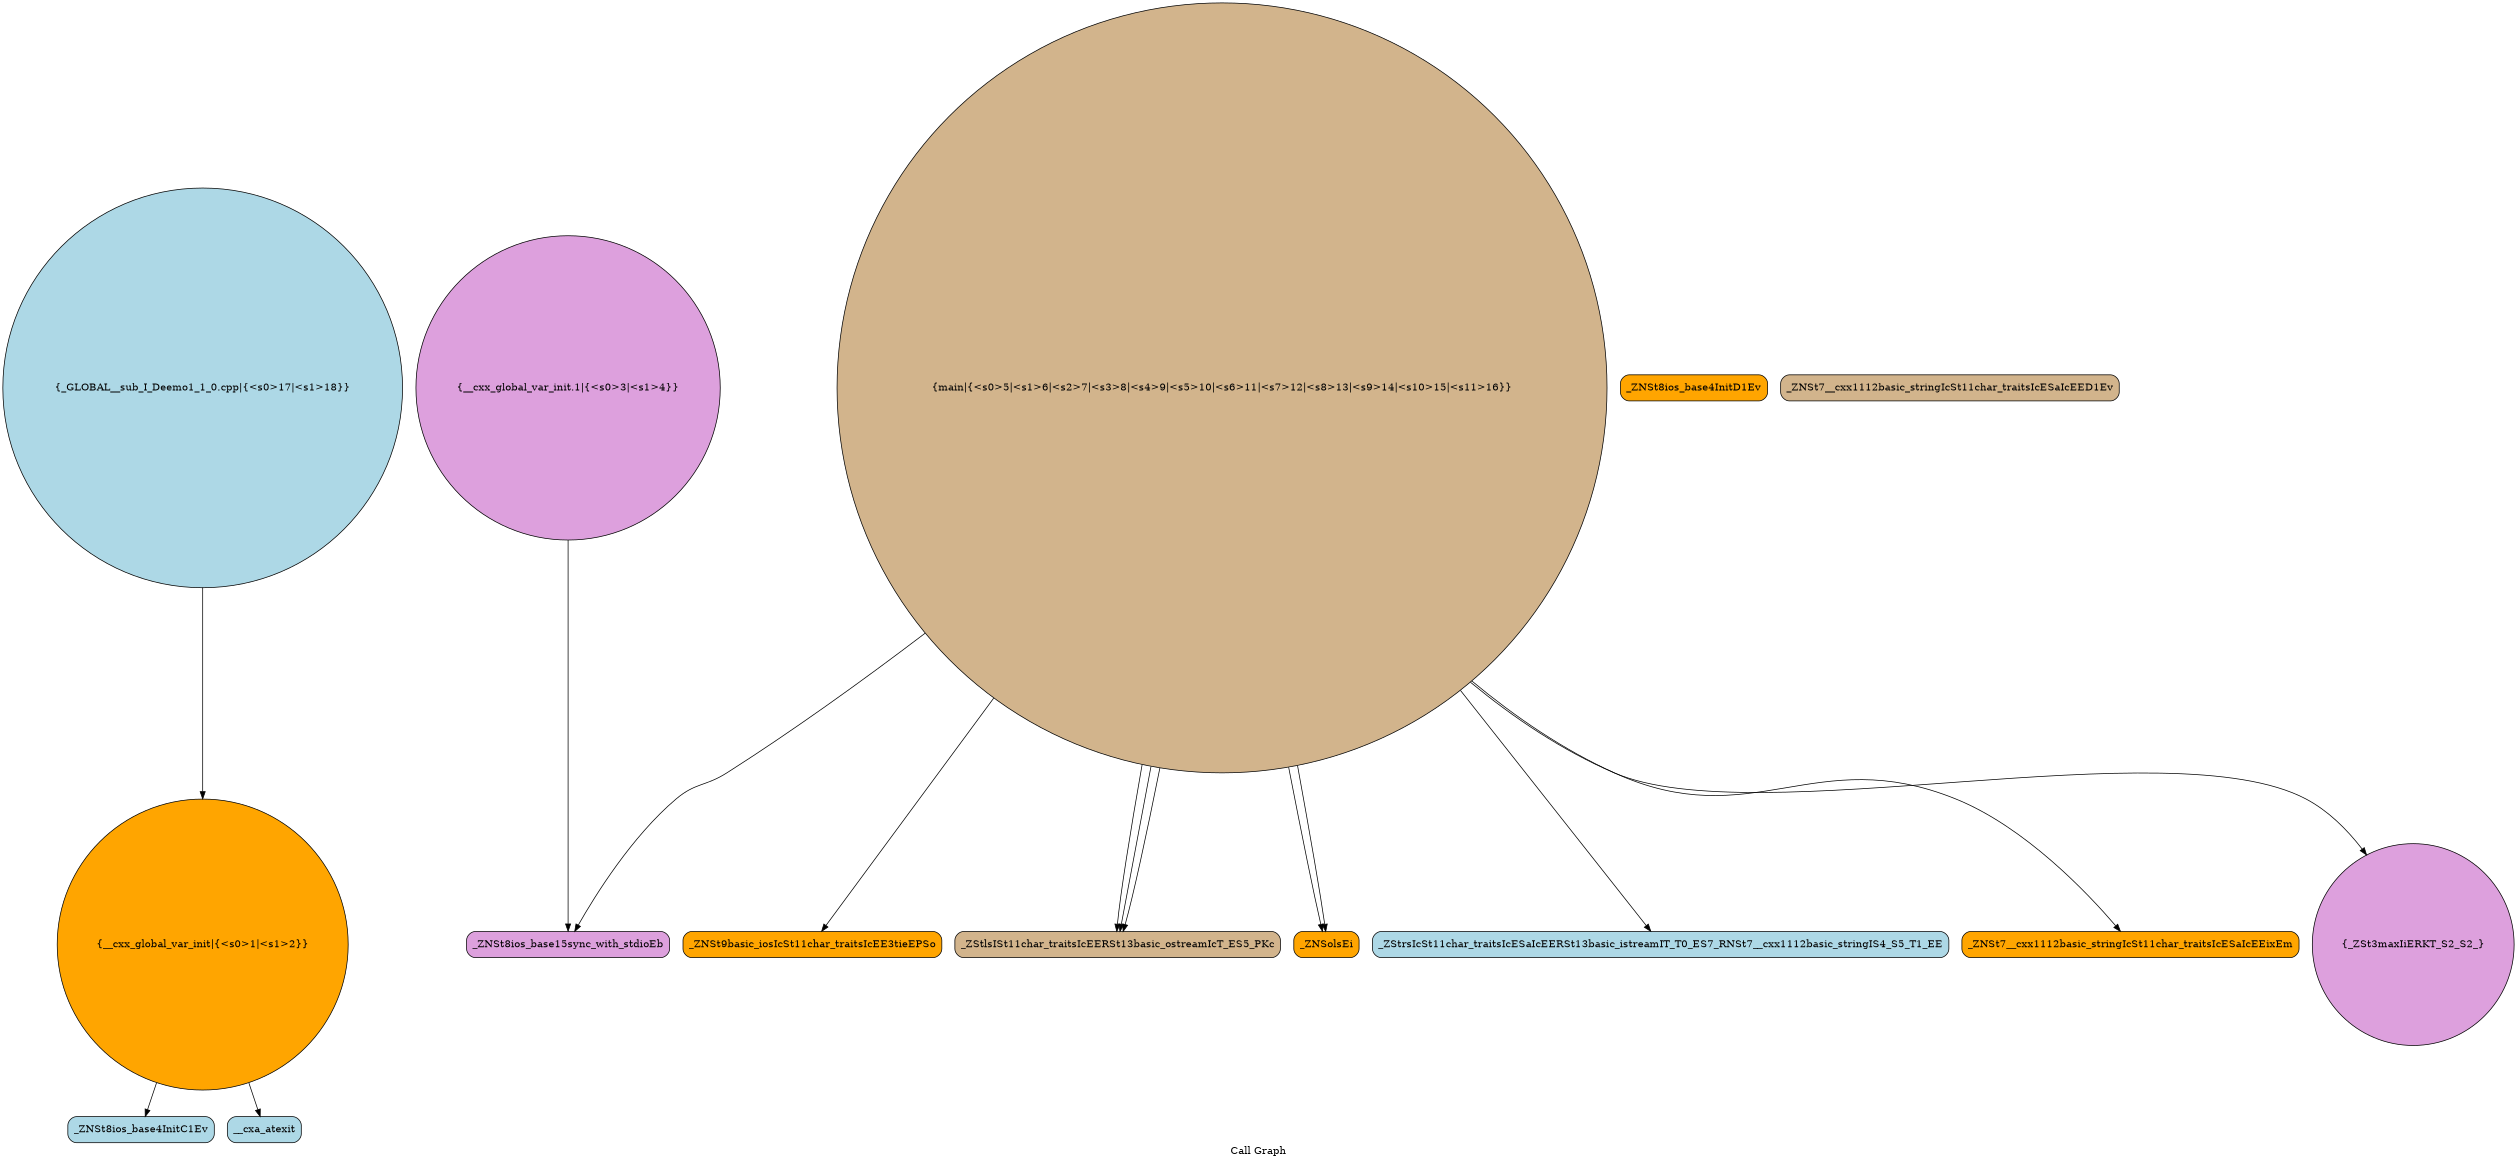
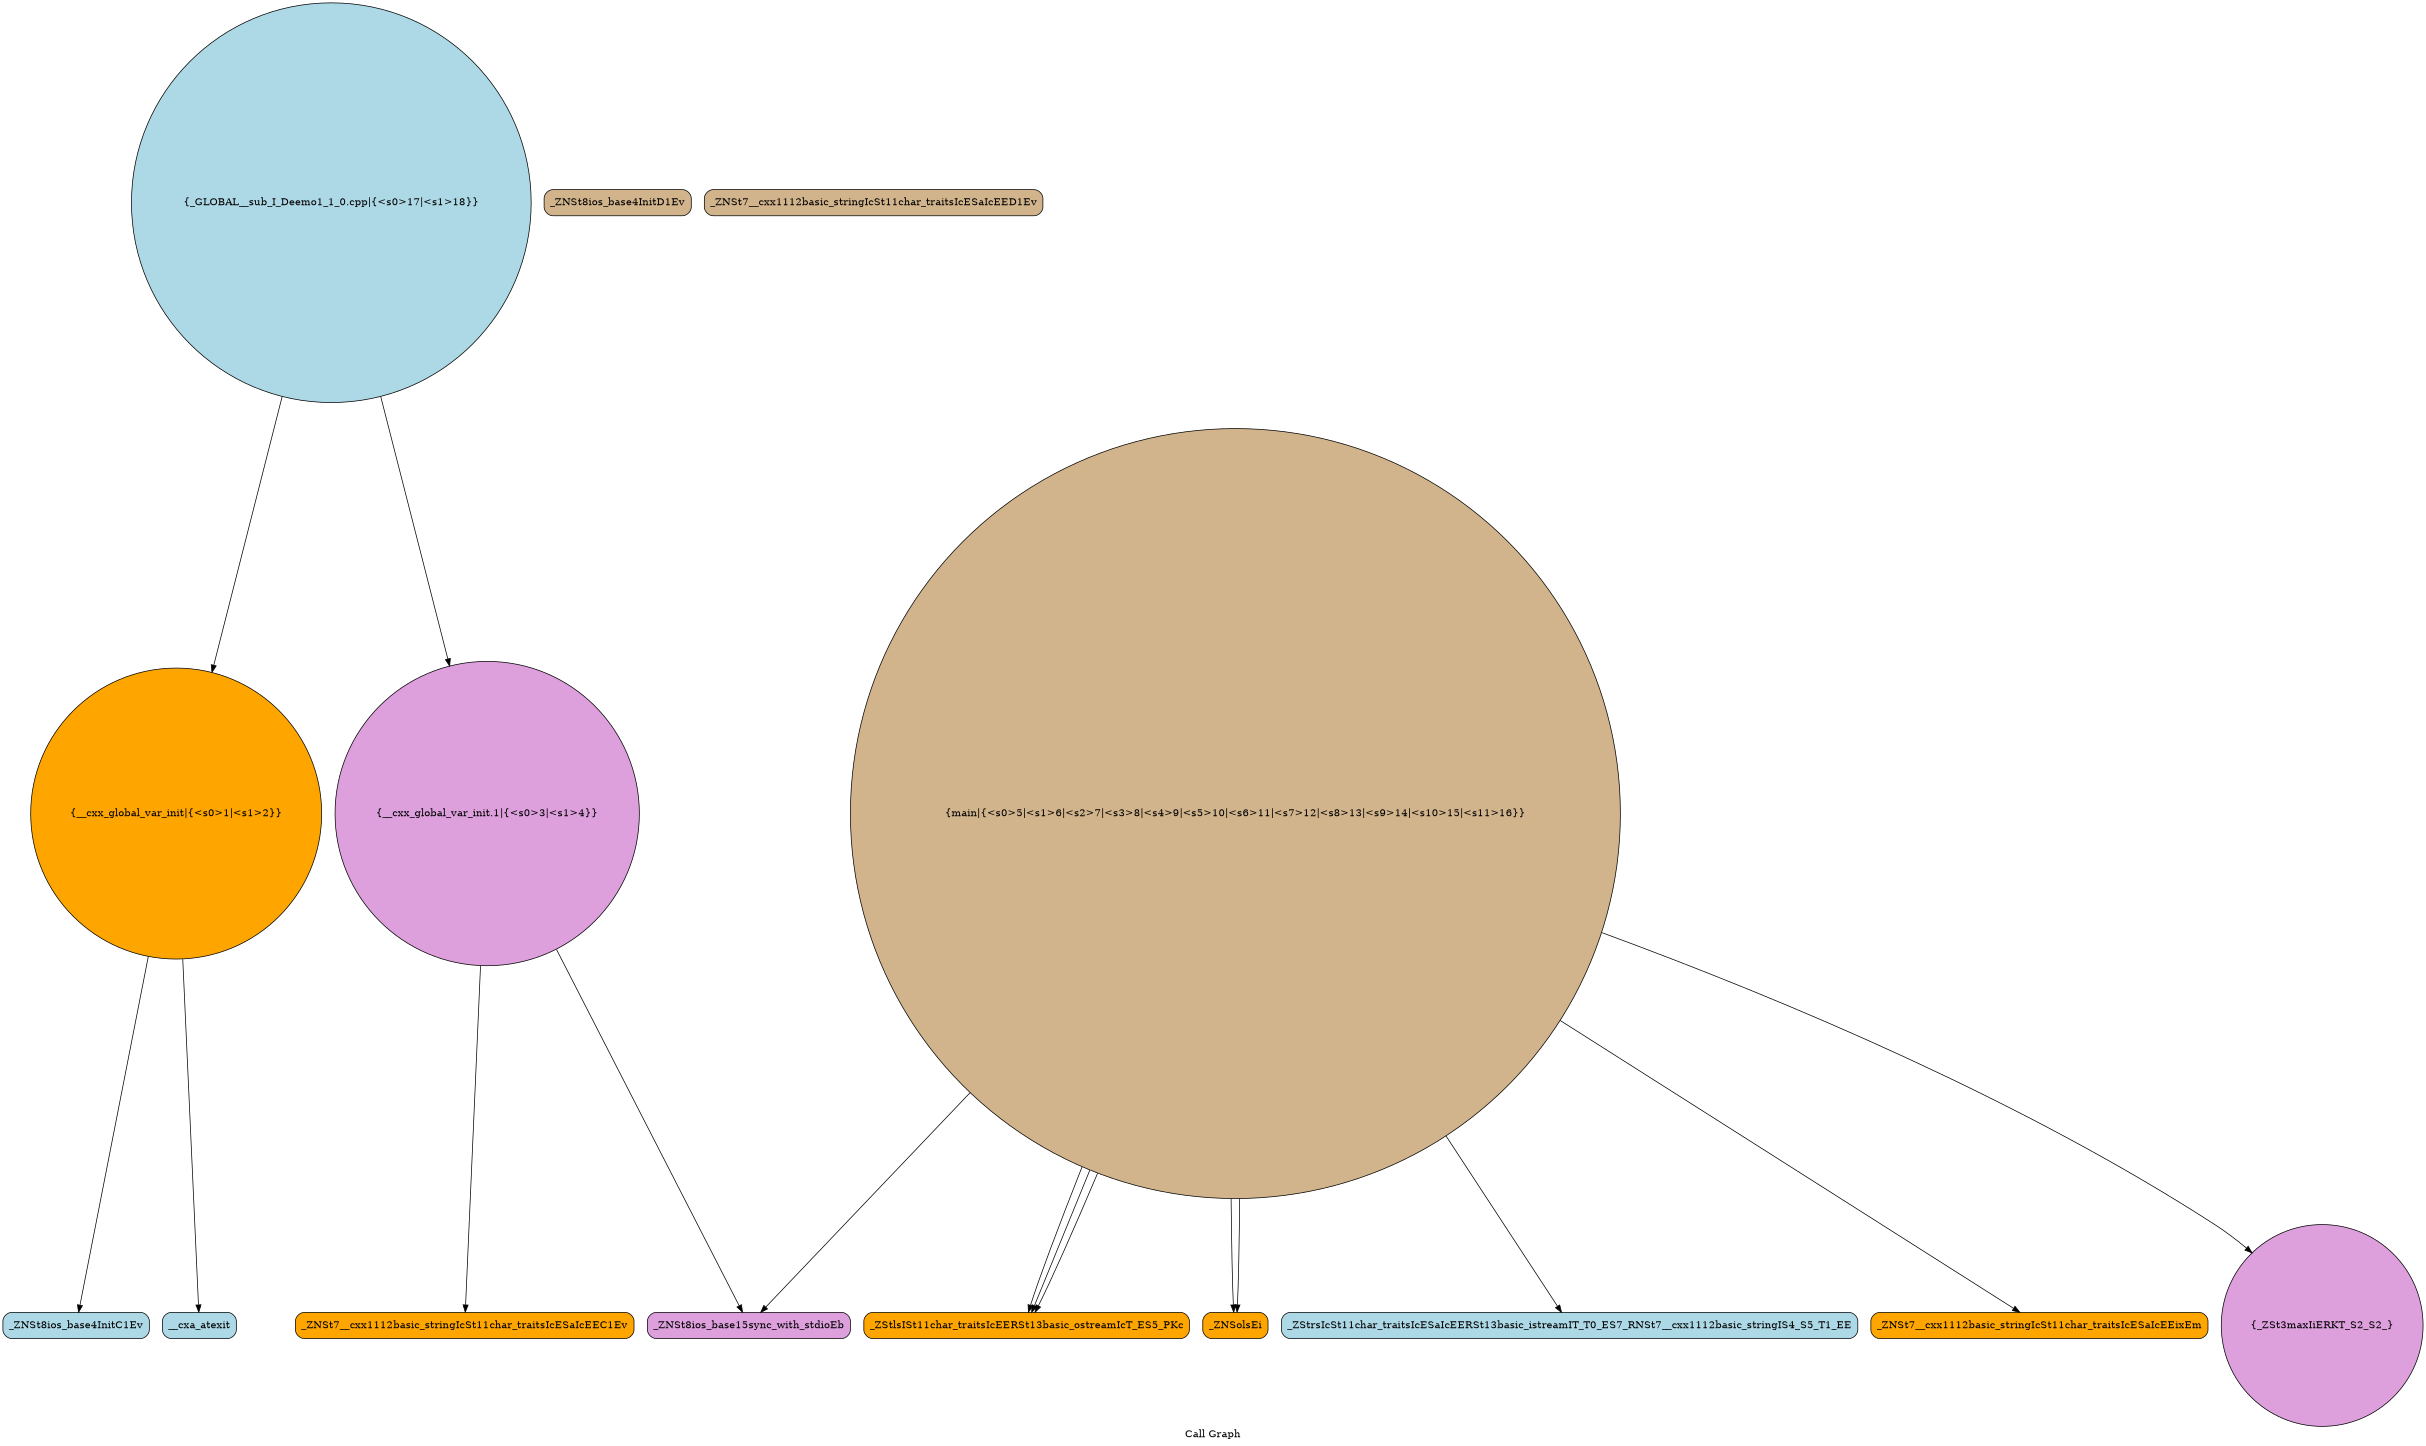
(1694, 388) -> (618, 203)
none -> (414, 528)
(812, 945) -> none
(1118, 945) -> (1027, 1325)
none -> (465, 1325)
